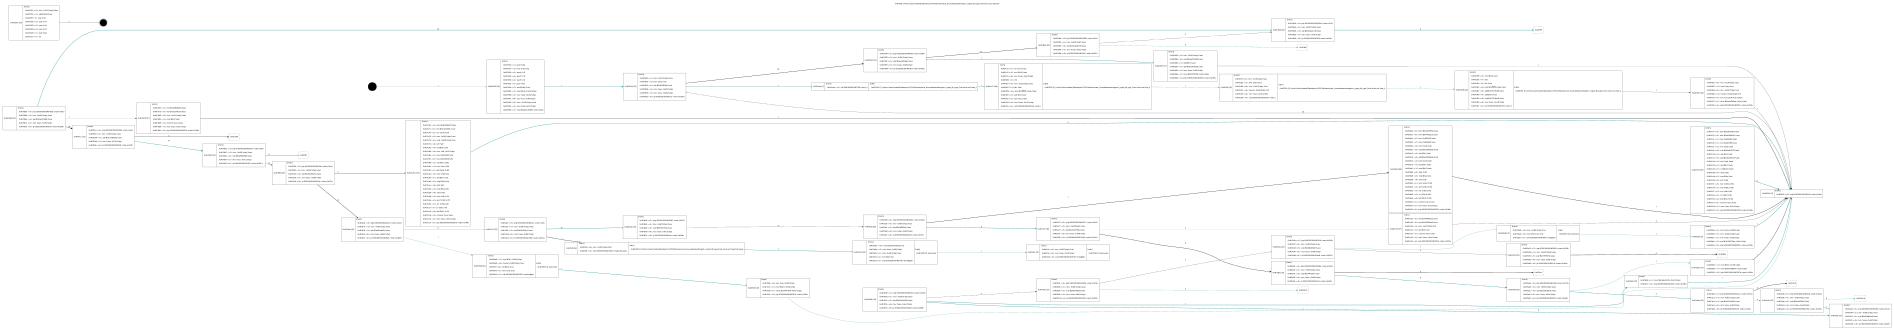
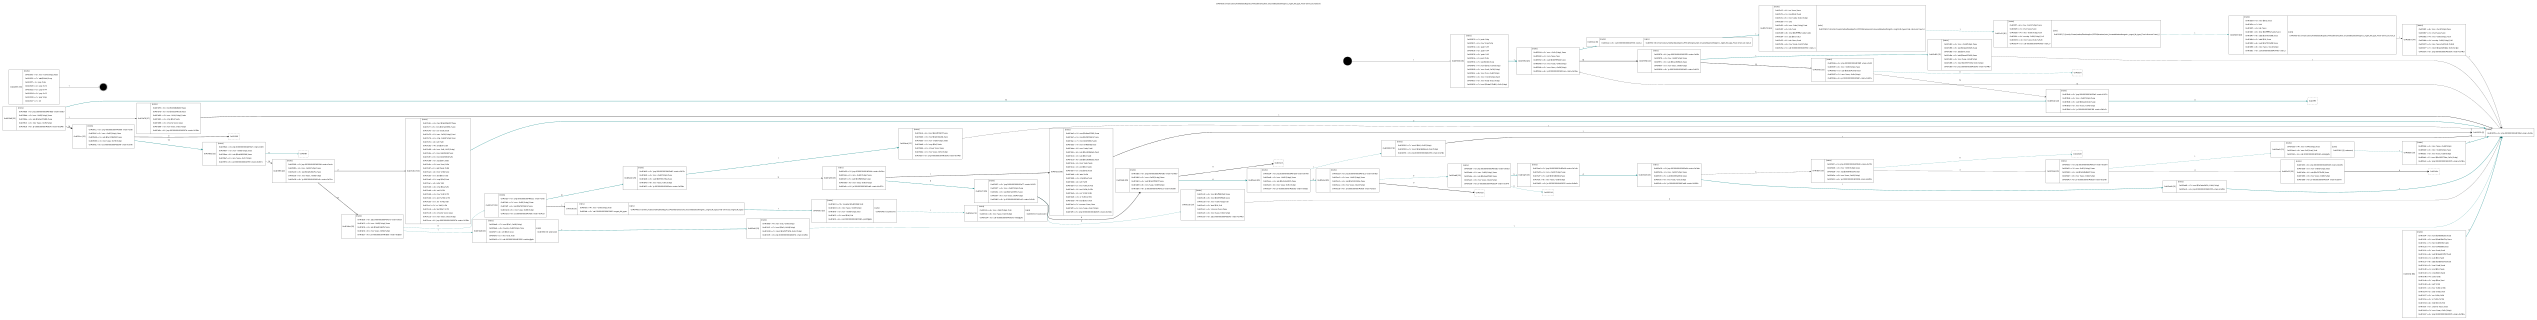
none -> (930, 144)
(1400, 311) -> (1608, 175)
